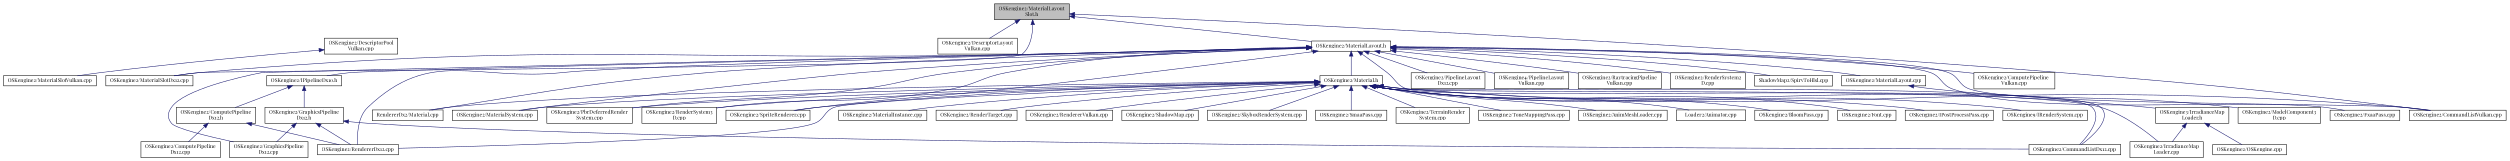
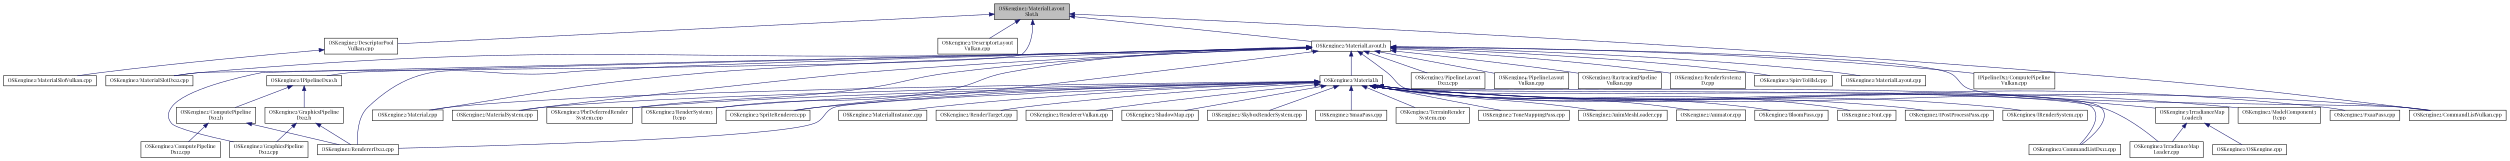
none -> (694, 29)
(1793, 81) -> (1793, 81)
(1942, 81) -> (2009, 91)
(2014, 81) -> (2014, 81)
(2076, 98) -> (1811, 97)
(408, 115) -> (408, 115)
(1711, 115) -> (1711, 115)
(1188, 144) -> none
